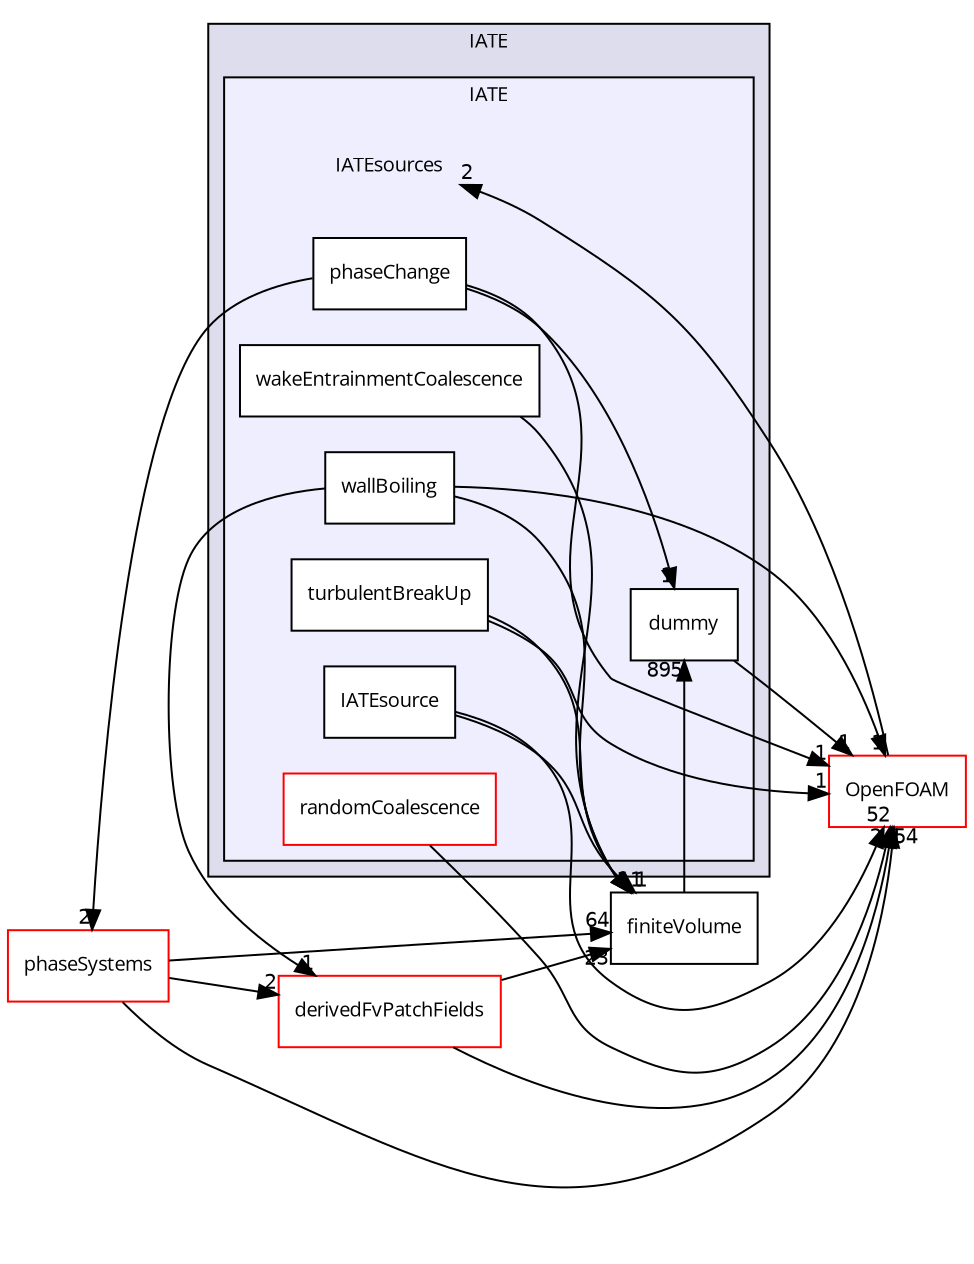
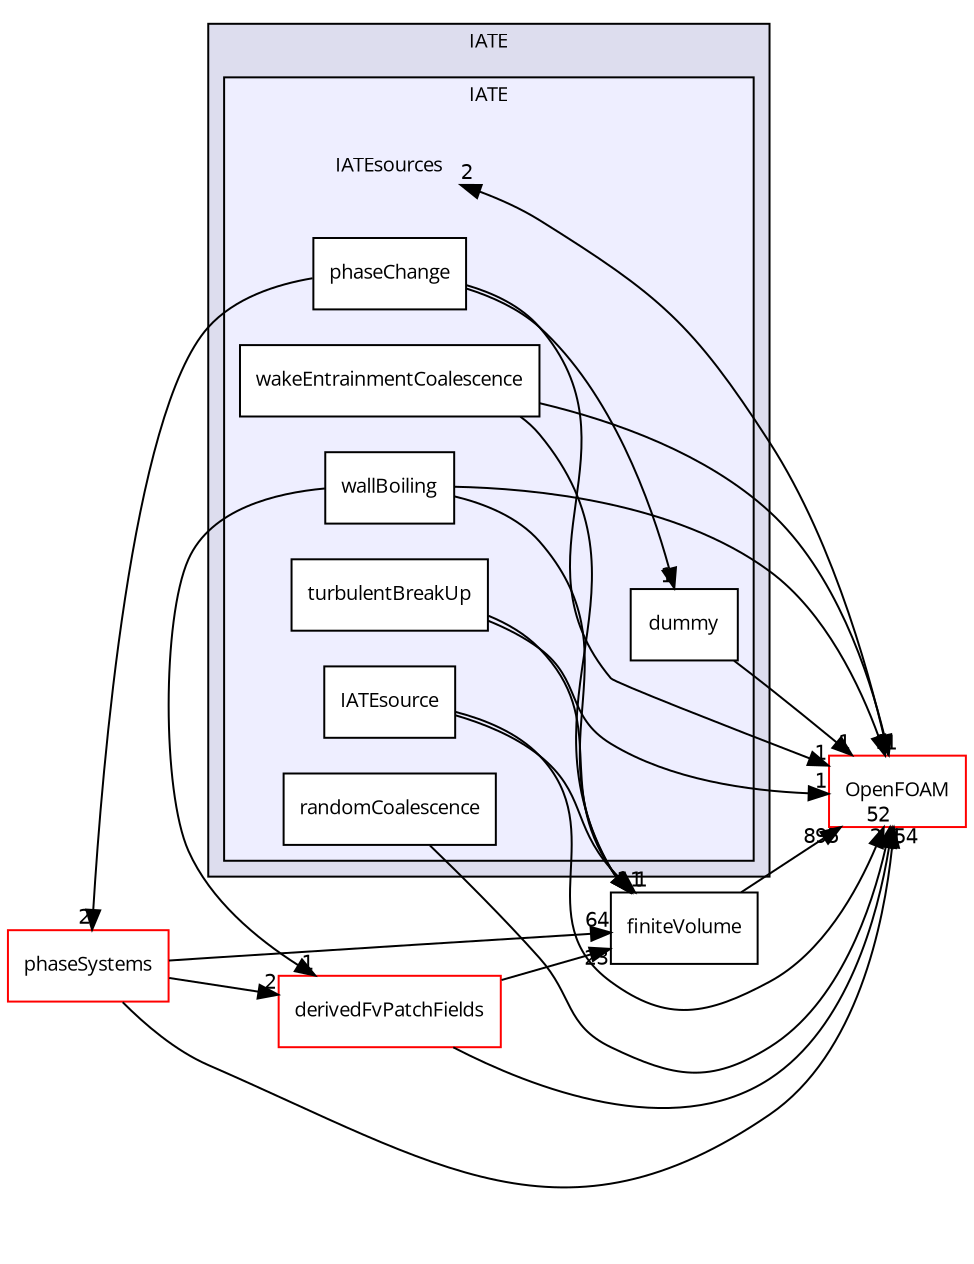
none -> (786, 529)
(684, 792) -> (782, 865)
(390, 809) -> (390, 809)
